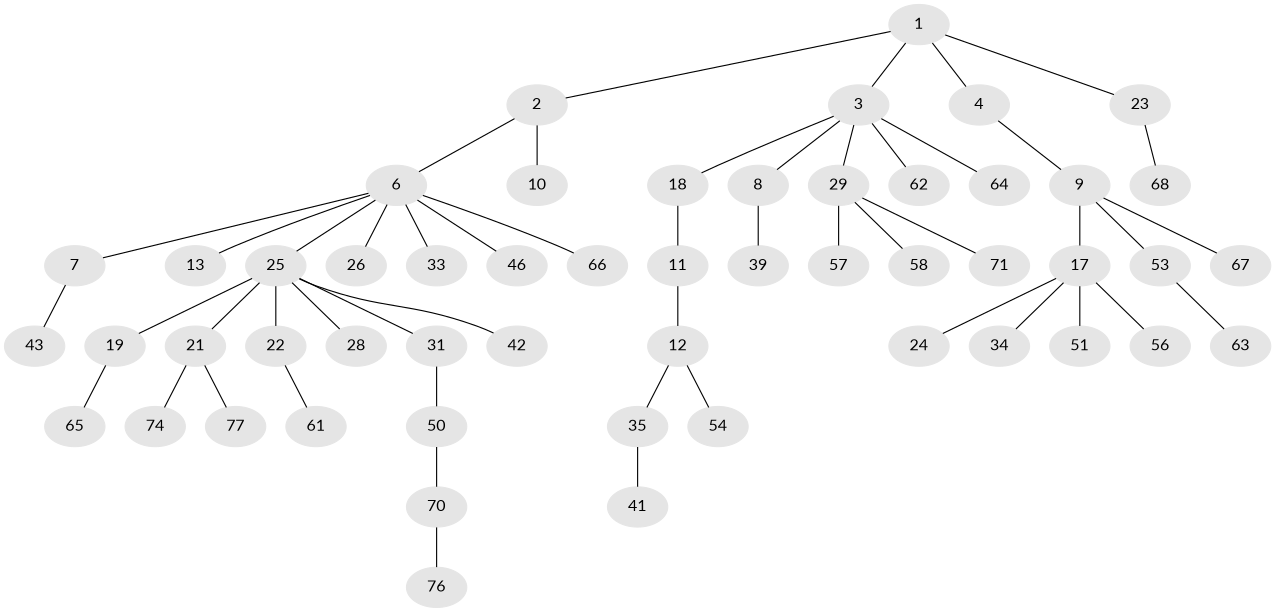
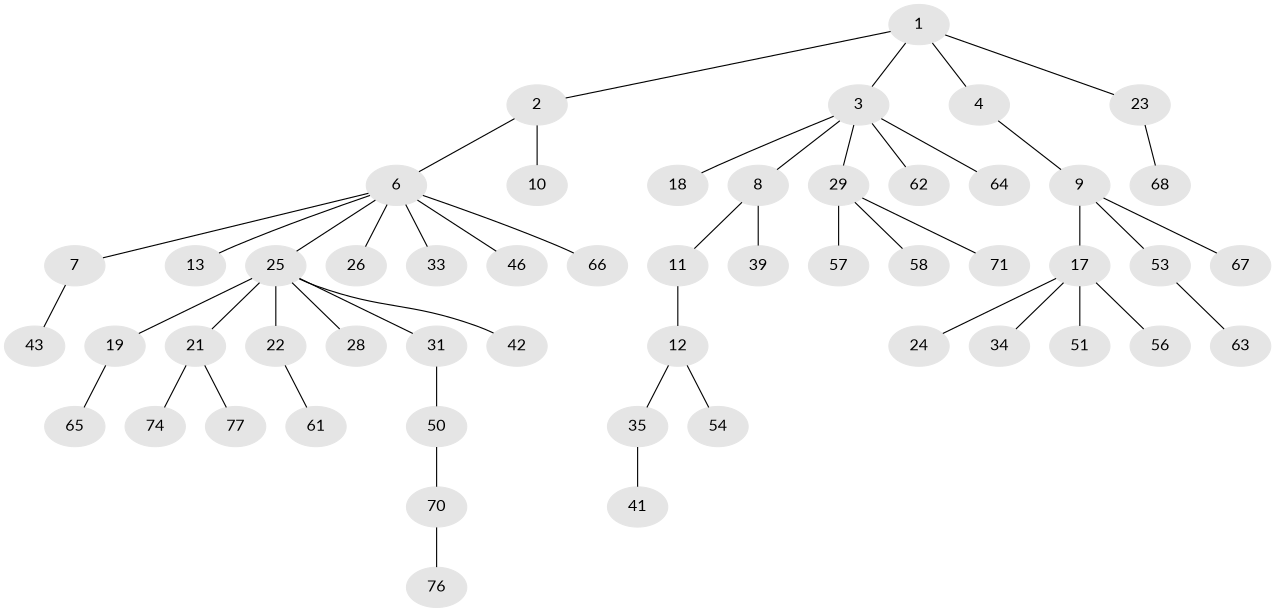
(678, 226) -> (718, 225)
